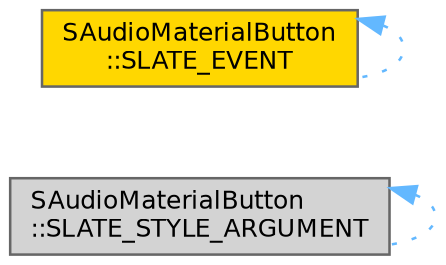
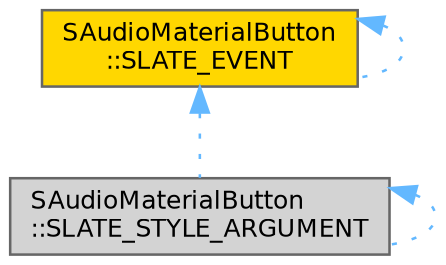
none -> (200, 145)
